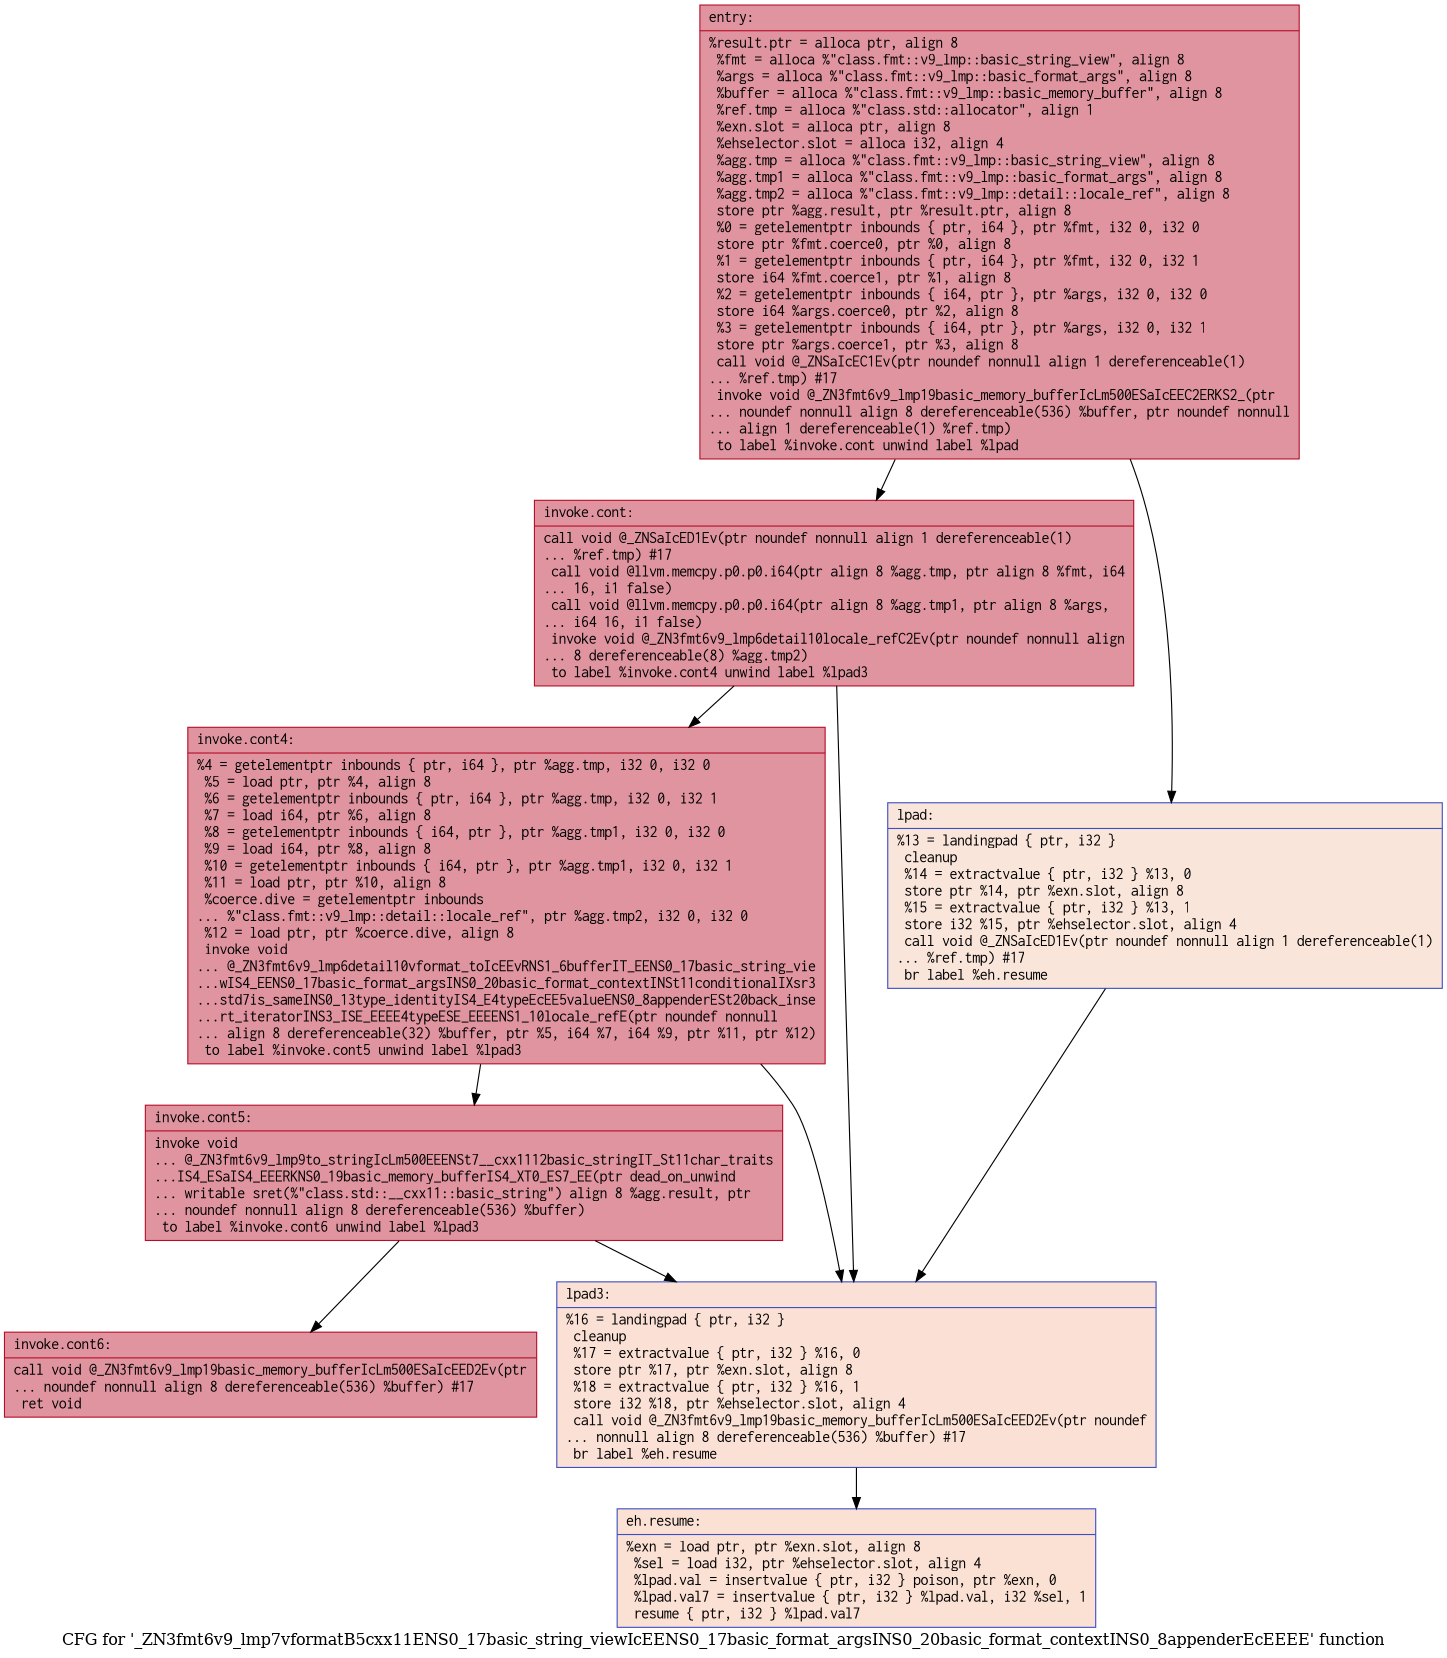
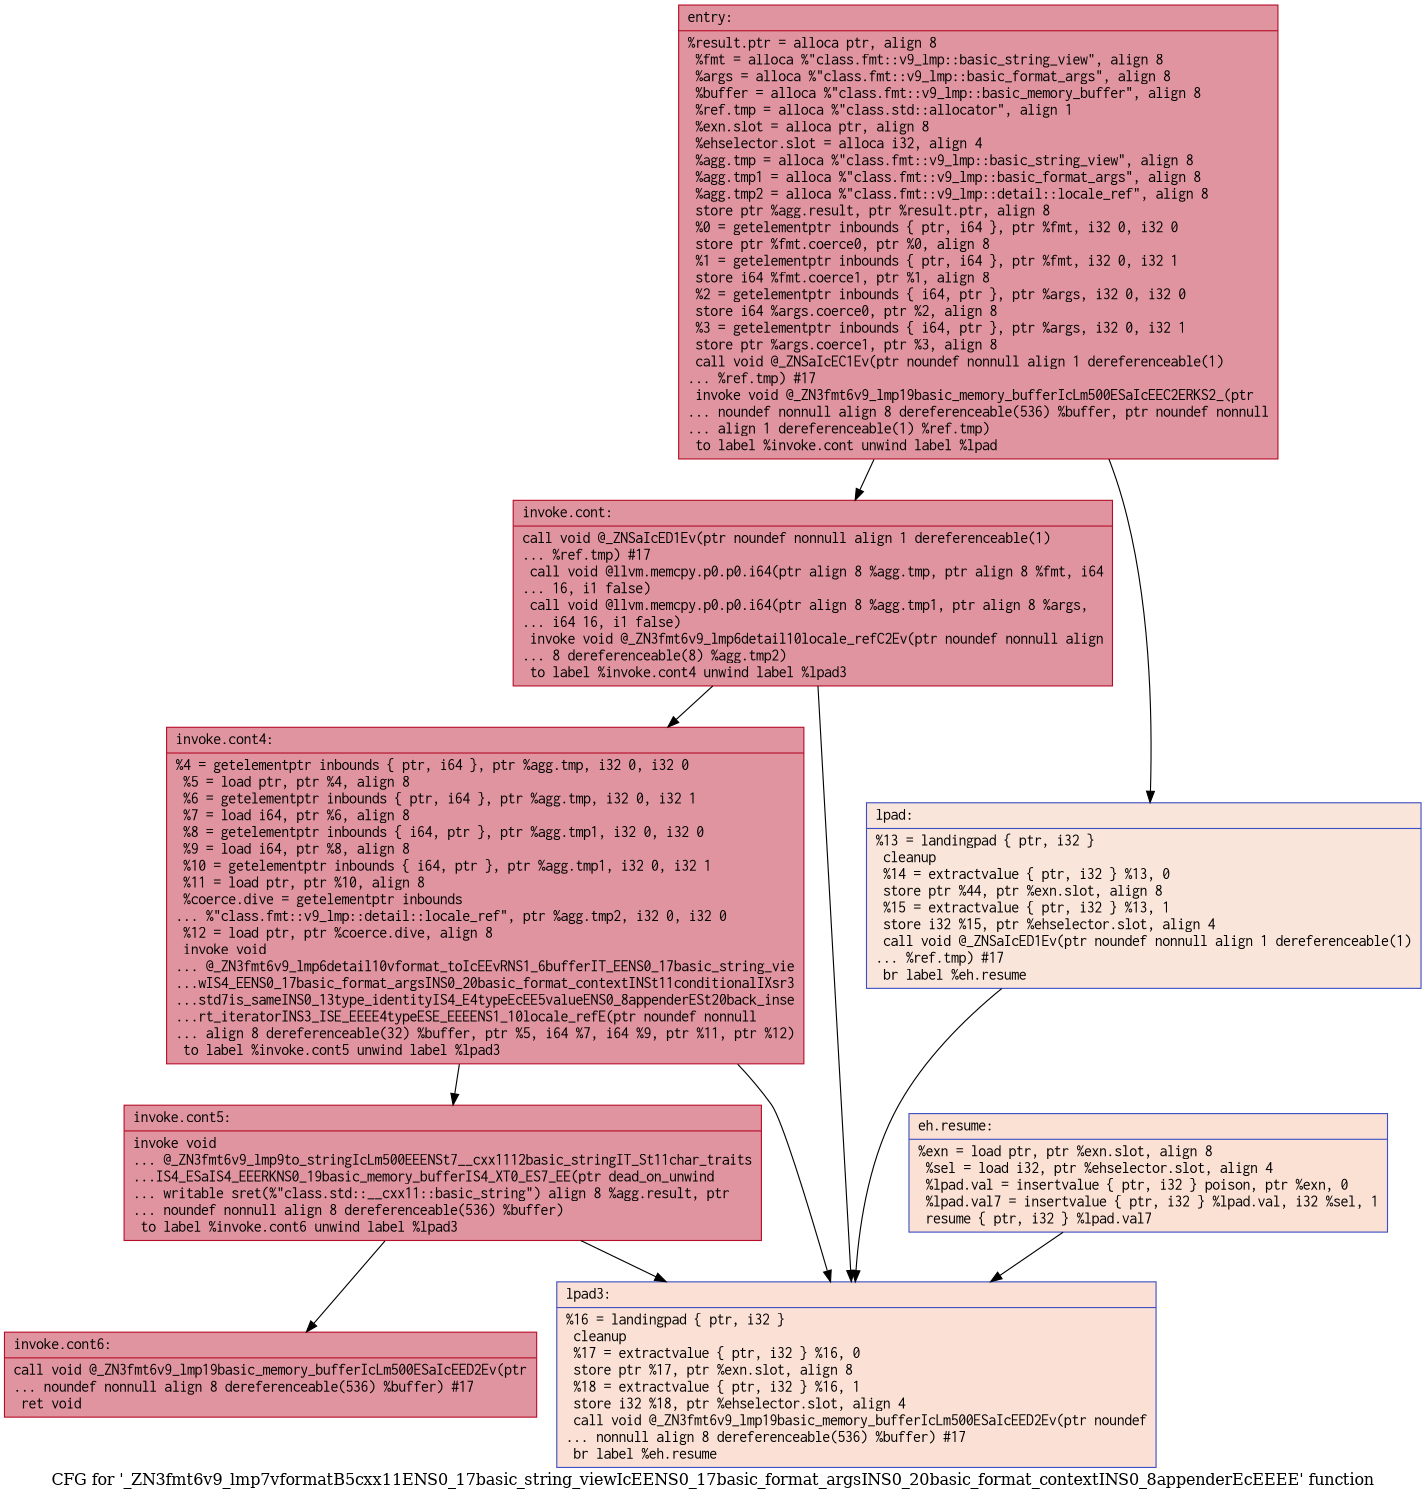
(1040, 891) -> (1019, 891)
(856, 1483) -> (1031, 1254)
